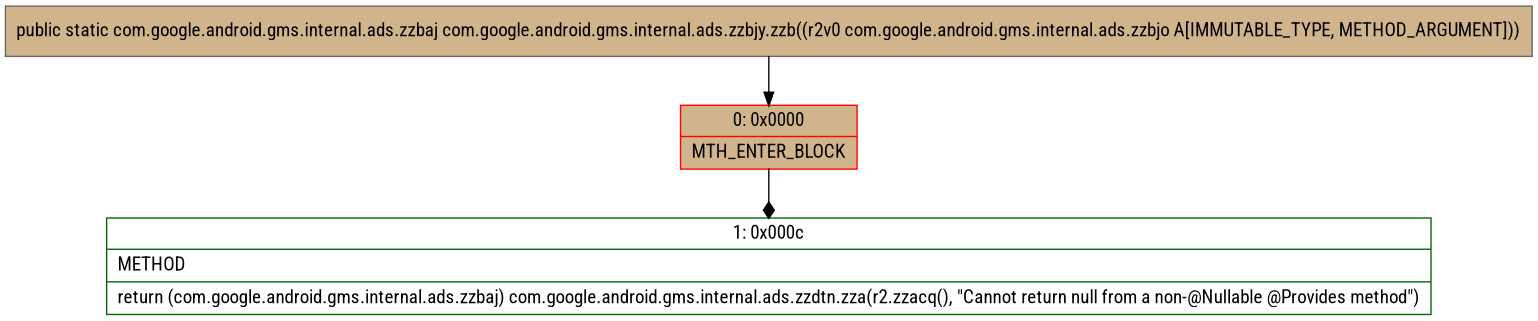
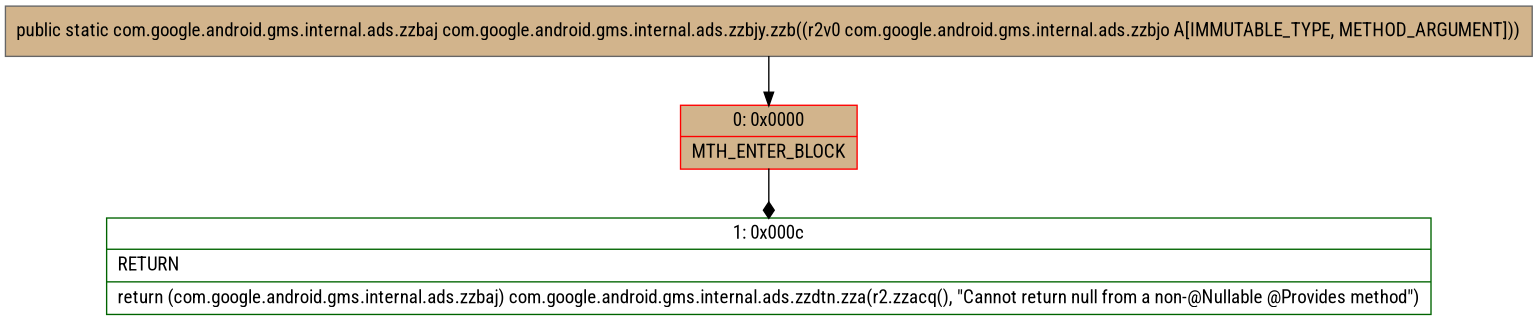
(152, 265) -> (149, 265)
